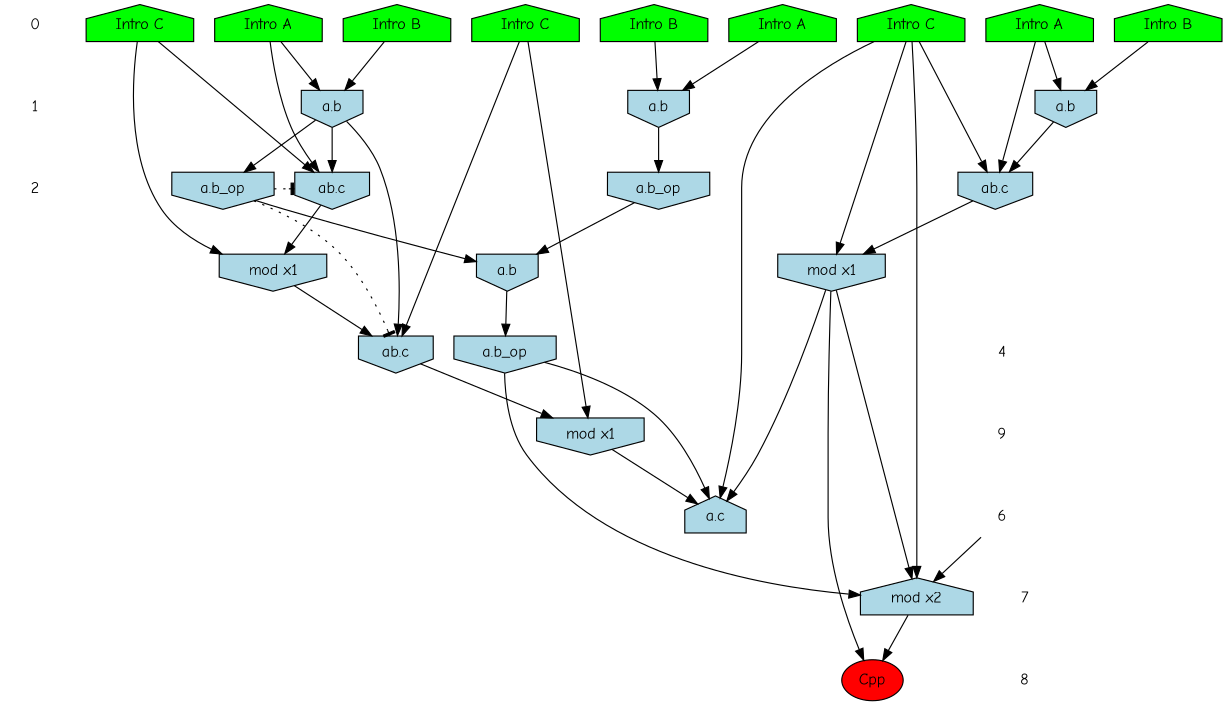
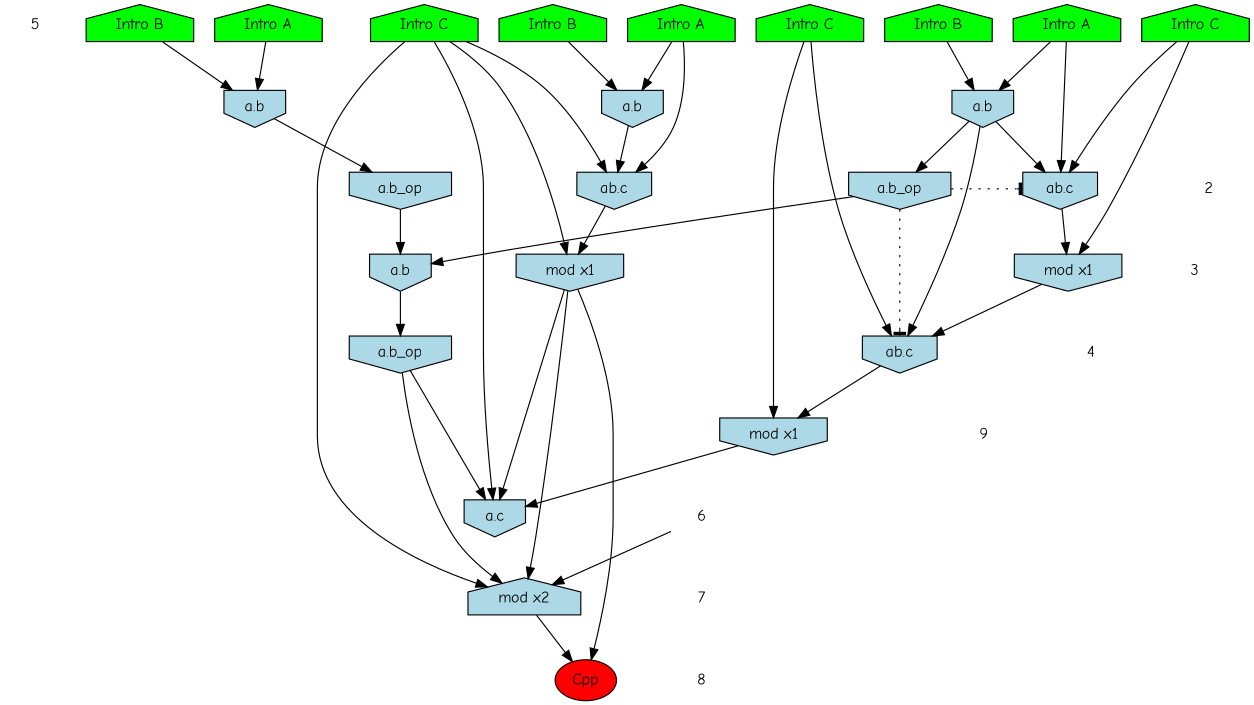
(35, 25) -> (35, 25)
(35, 107) -> none
none -> (1194, 271)
(715, 516) -> (495, 516)
